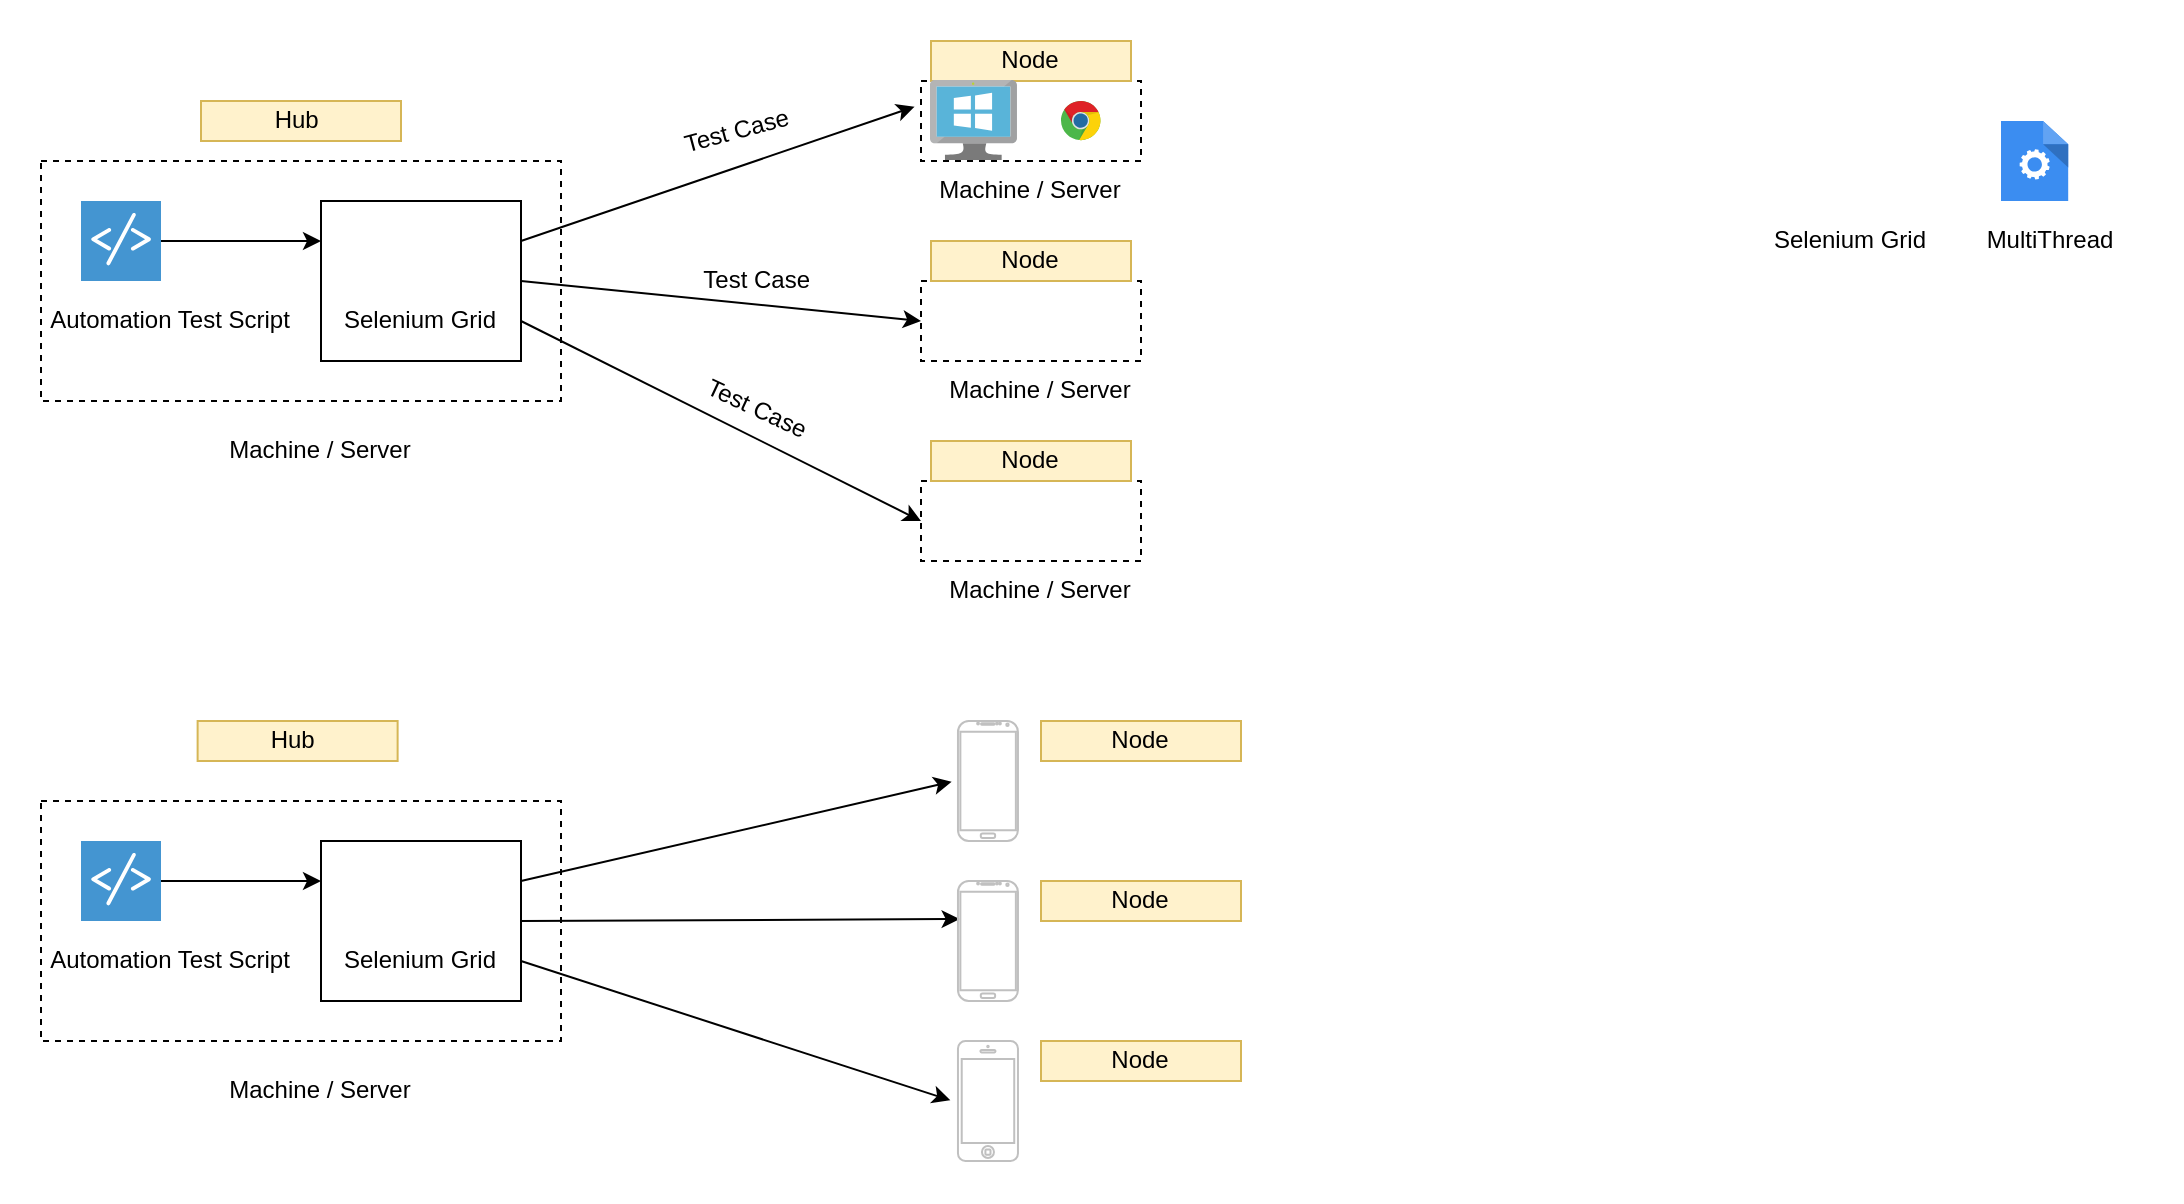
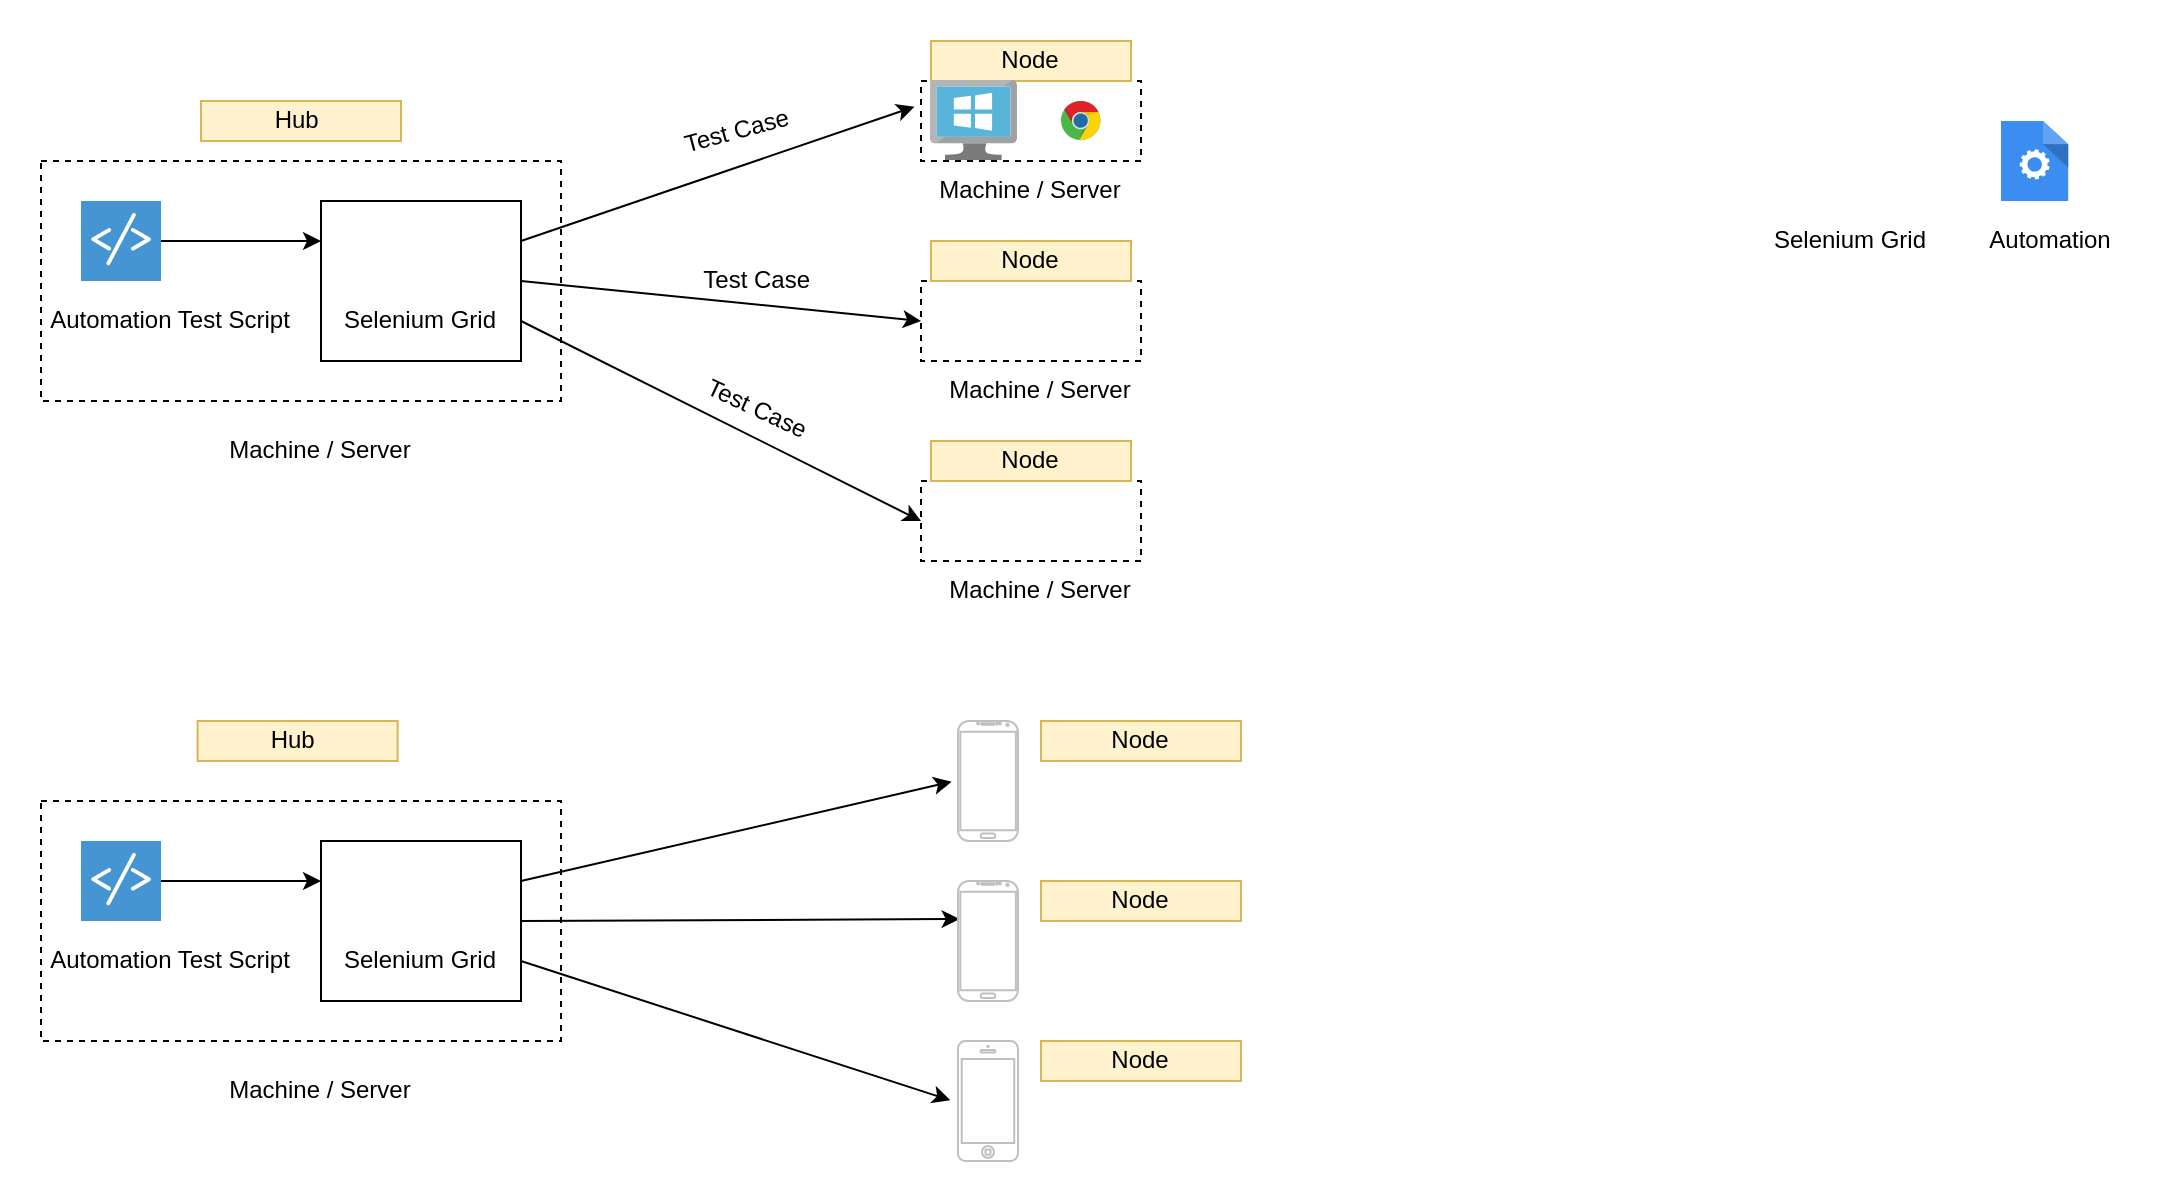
(2051, 241) -> (2051, 241)
